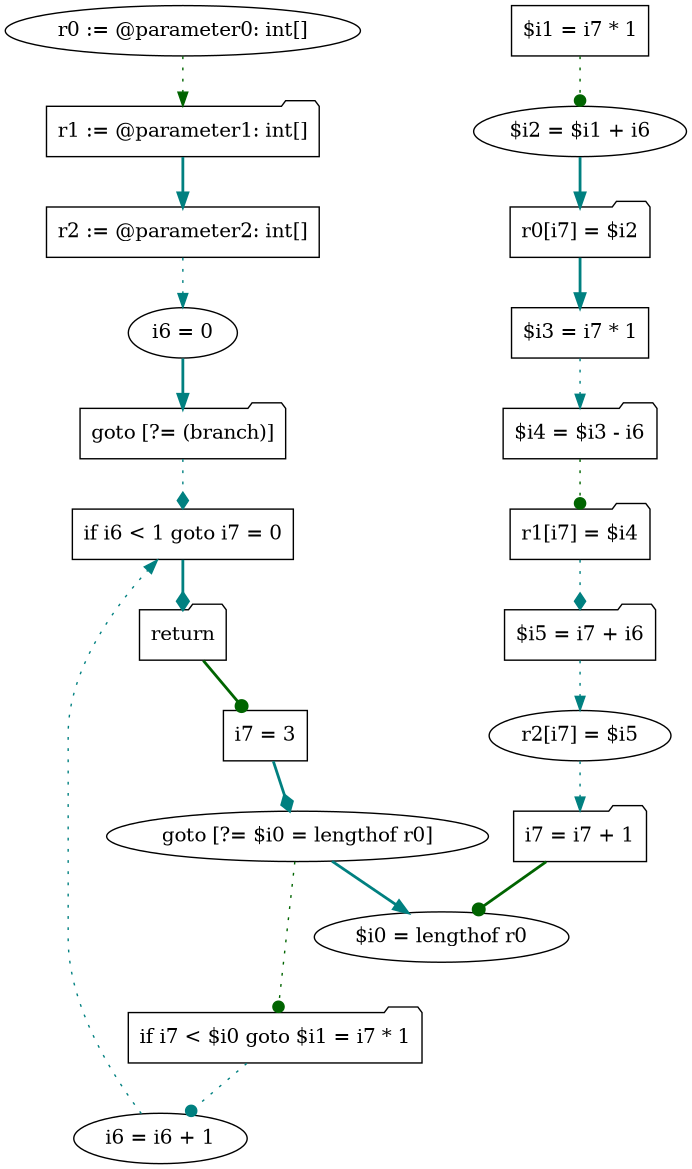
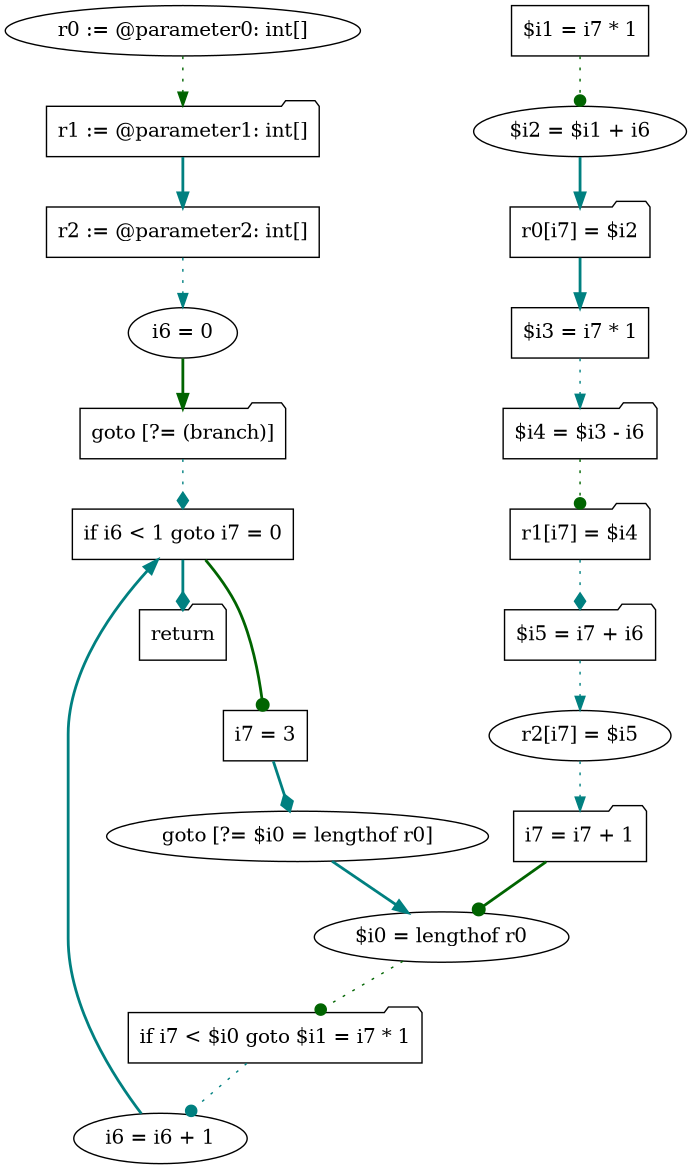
(183, 376) -> (183, 376)
(220, 681) -> (245, 625)
(68, 840) -> (68, 840)
(287, 931) -> (365, 984)
